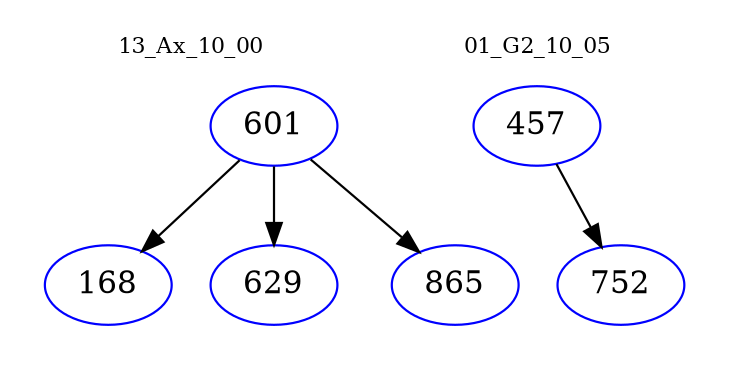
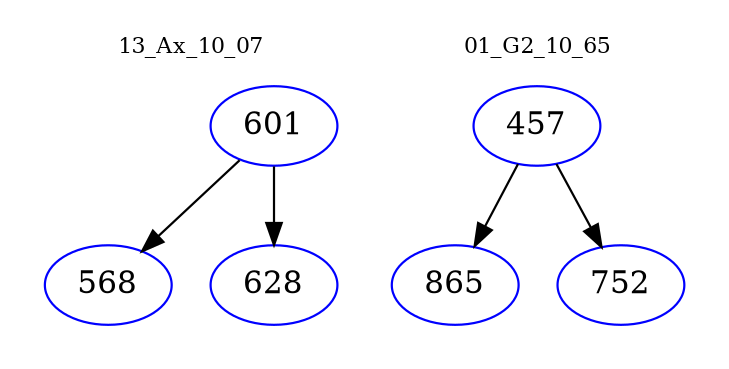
(191, 48) -> (191, 48)
(538, 48) -> (538, 48)
(340, 185) -> (502, 195)
(108, 285) -> (108, 285)
(274, 285) -> (274, 285)
